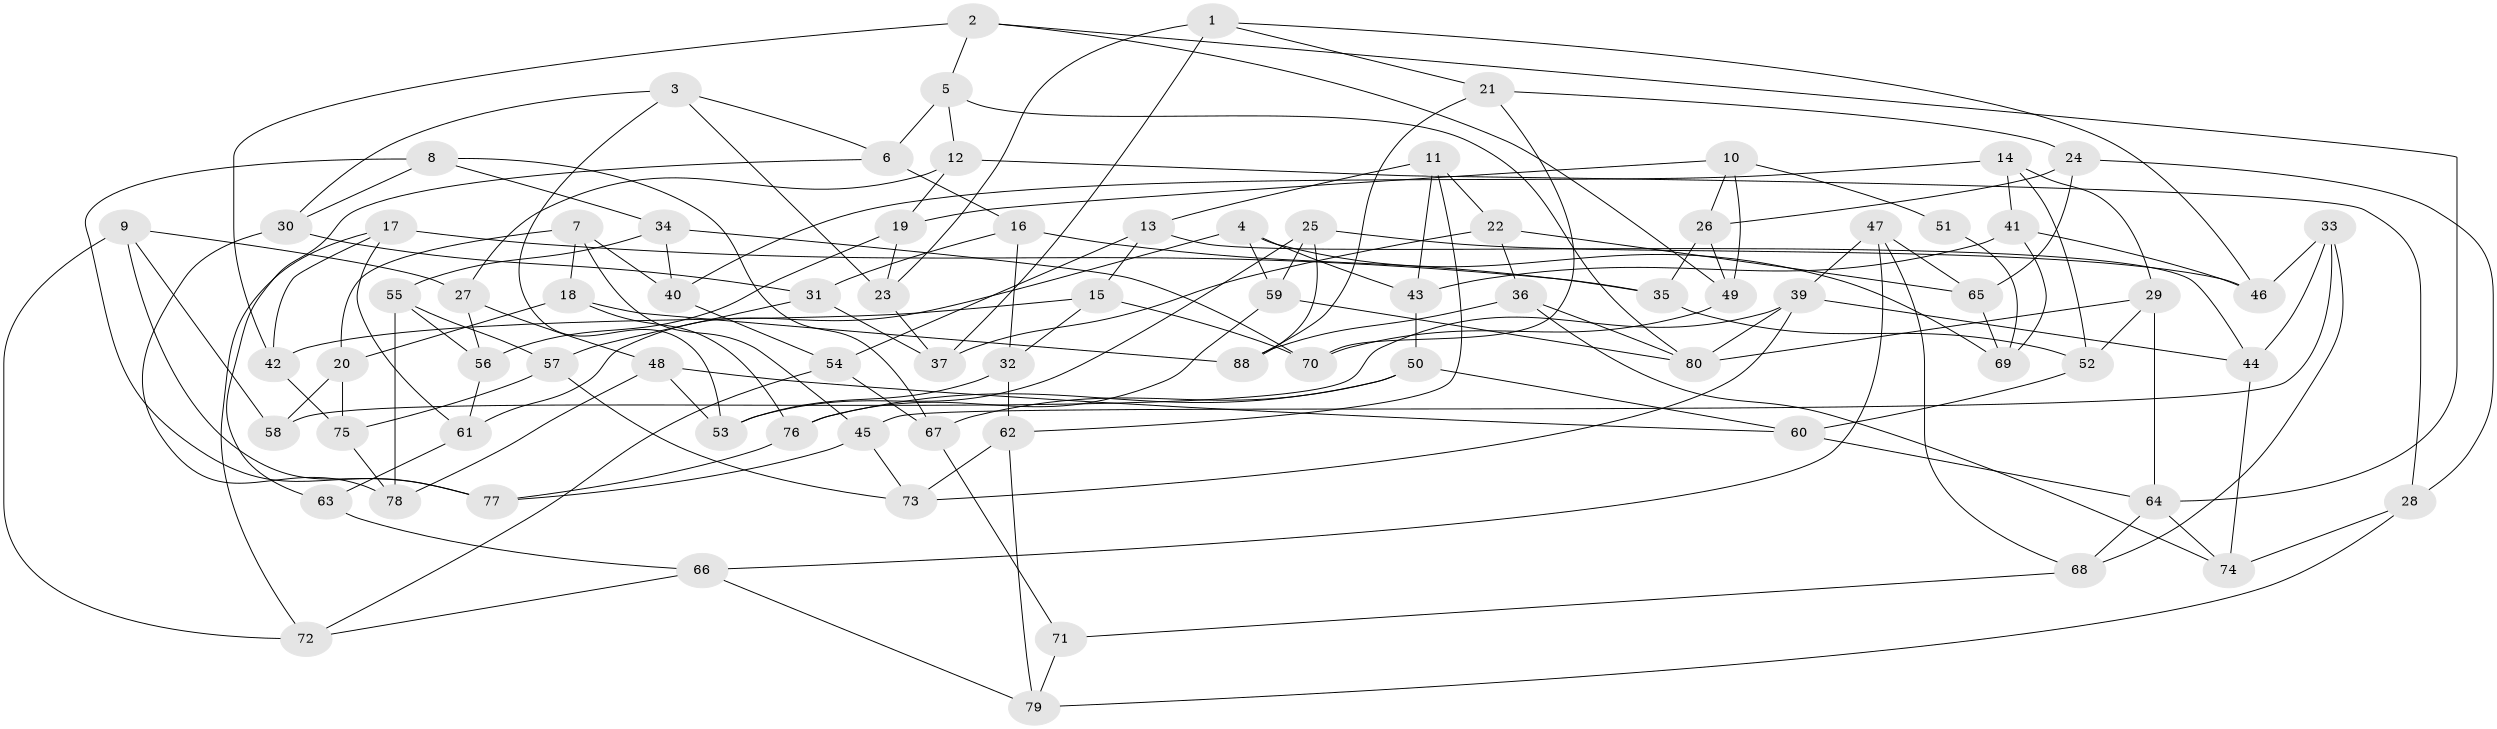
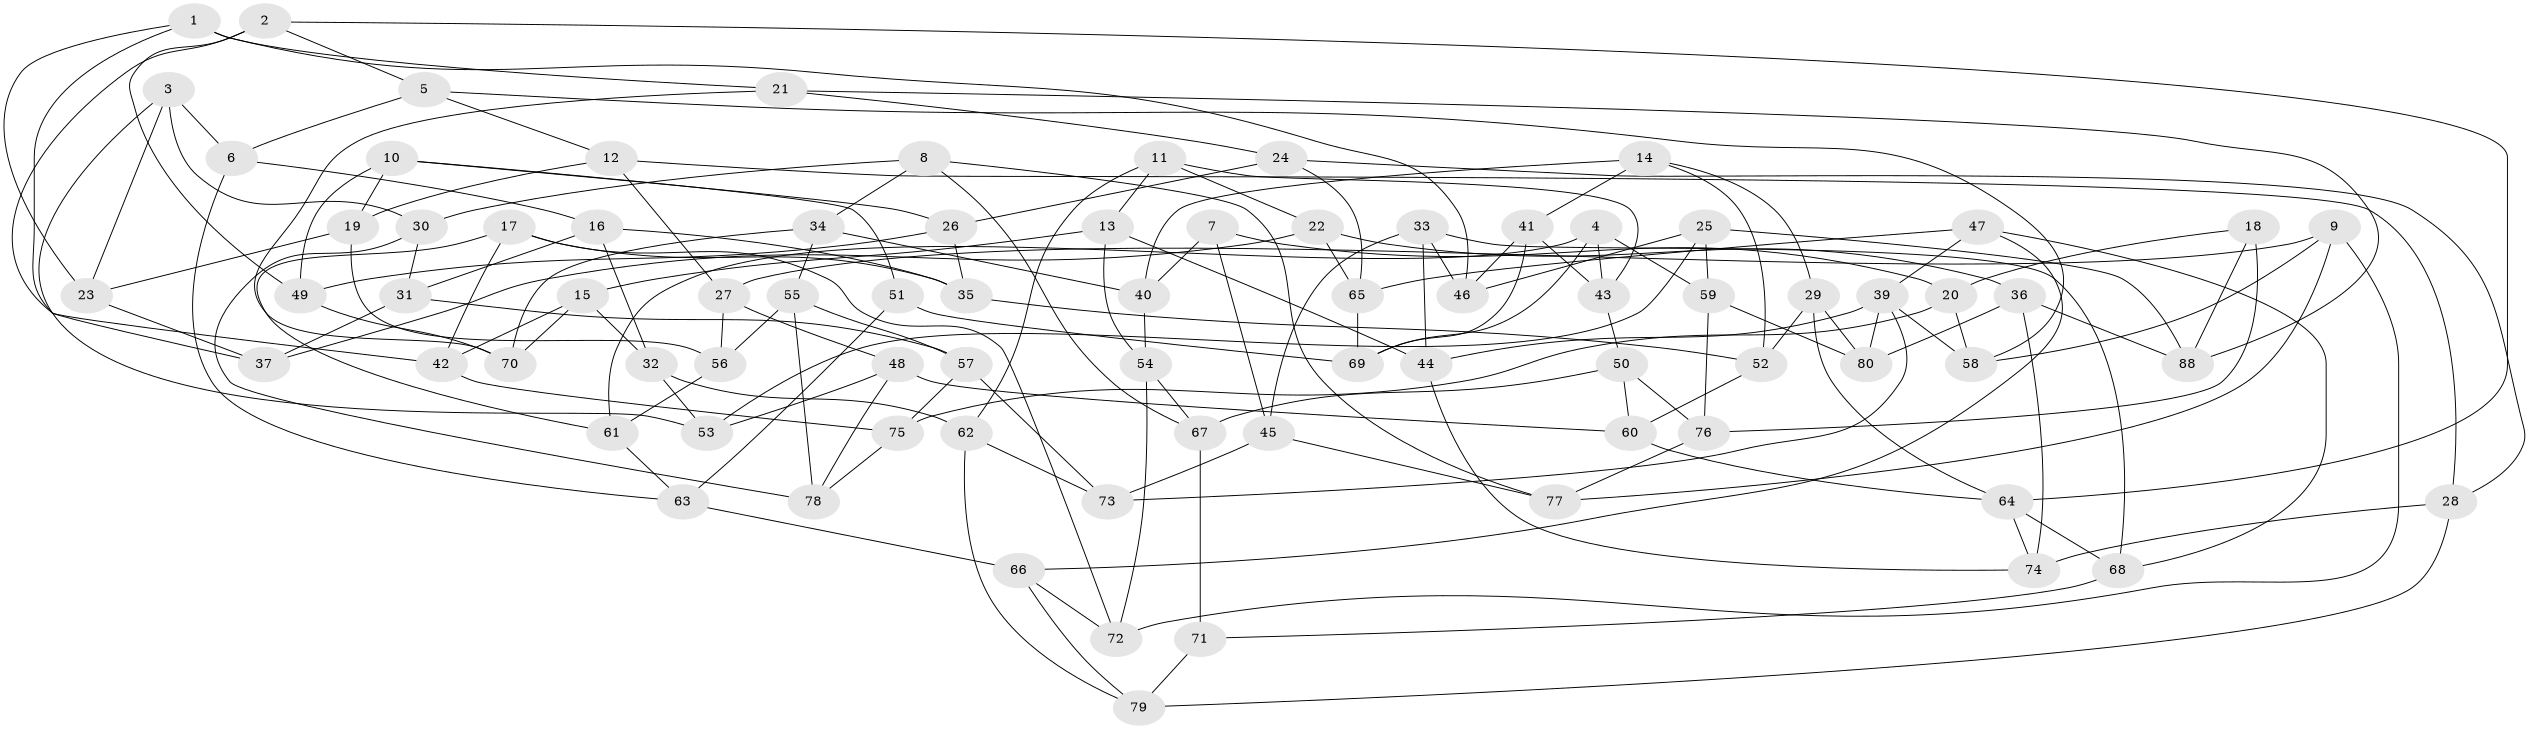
(1368, 120) -> (1339, 114)
(573, 260) -> none
none -> (812, 383)
